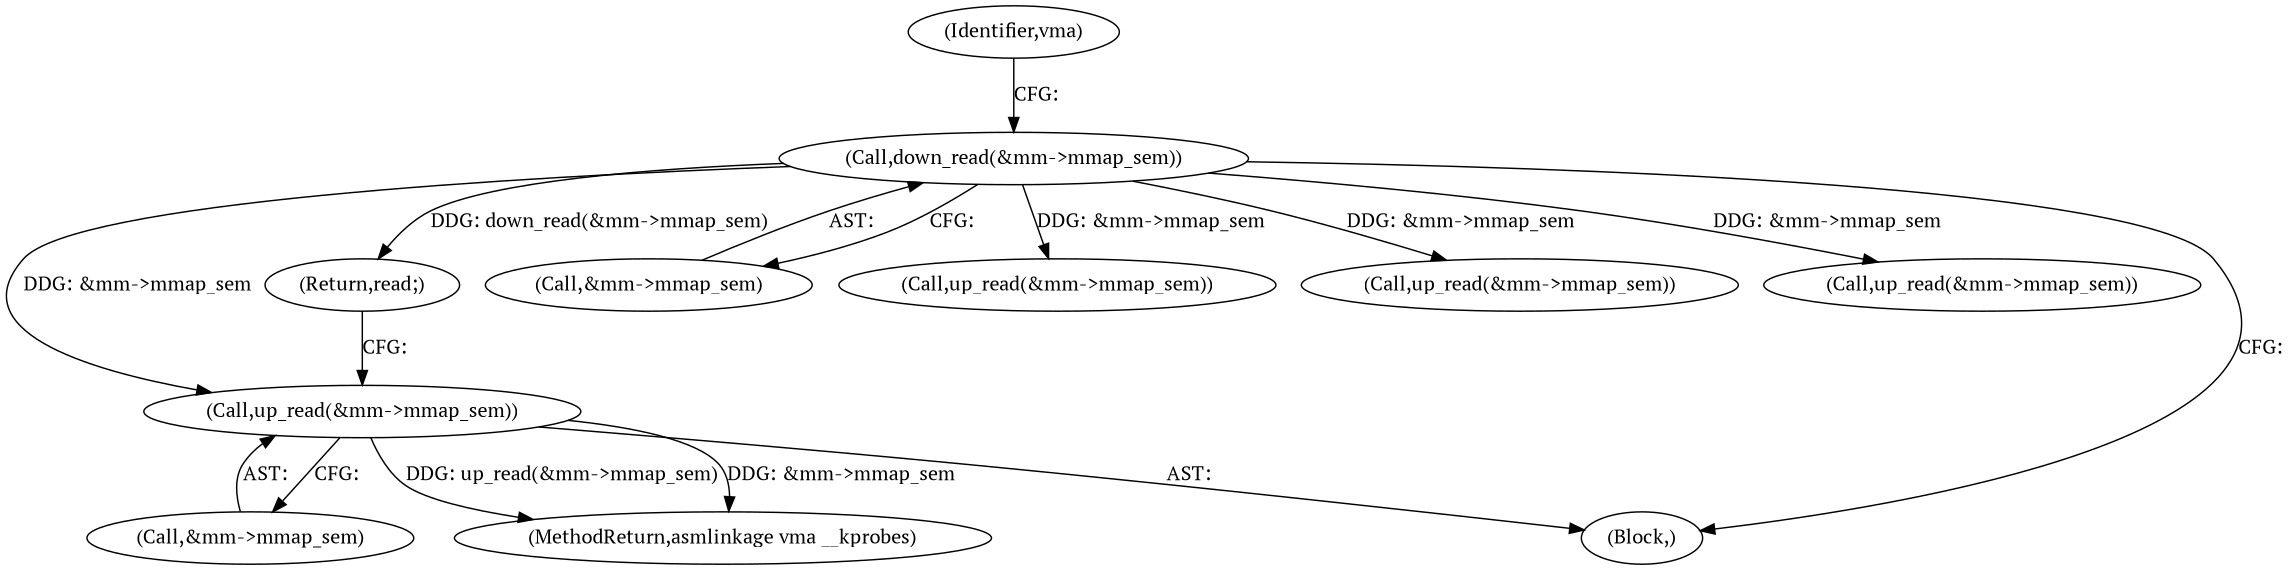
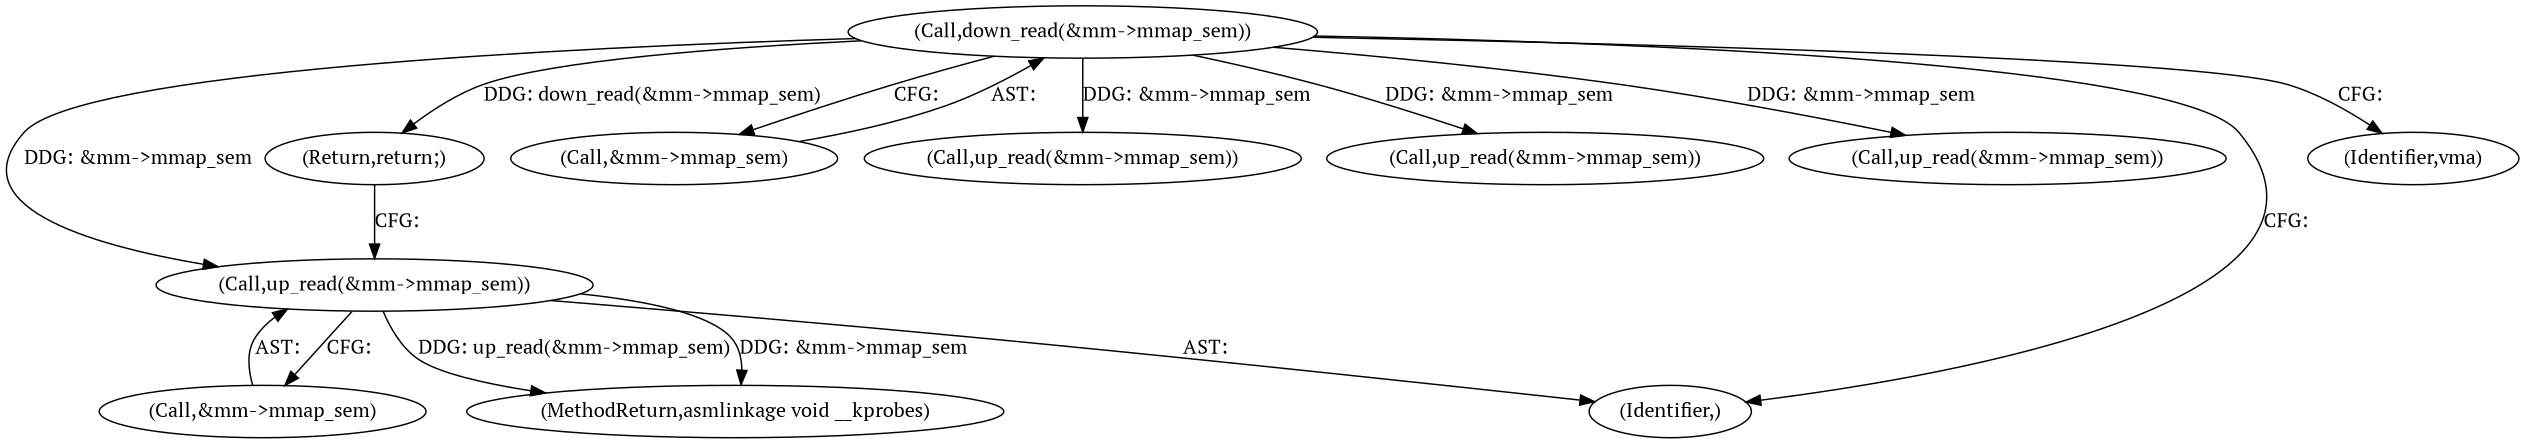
(1014, 88) -> (1900, 54)
(362, 285) -> (375, 159)
(723, 538) -> (735, 412)
(1642, 538) -> (1670, 412)
